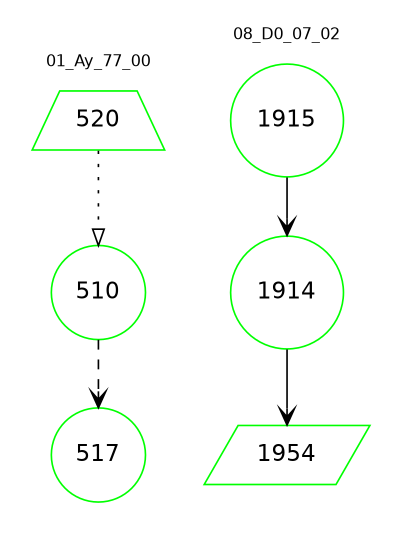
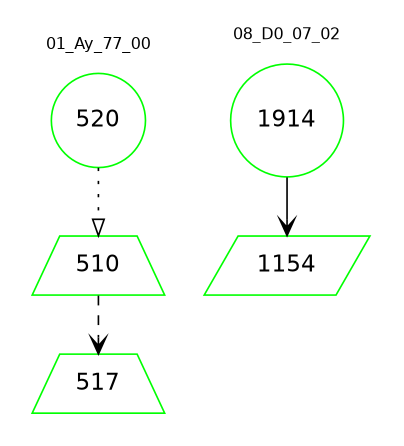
(98, 120) -> (98, 120)
(287, 120) -> none
(98, 293) -> (98, 266)
(98, 455) -> (98, 384)
(287, 455) -> (287, 266)
